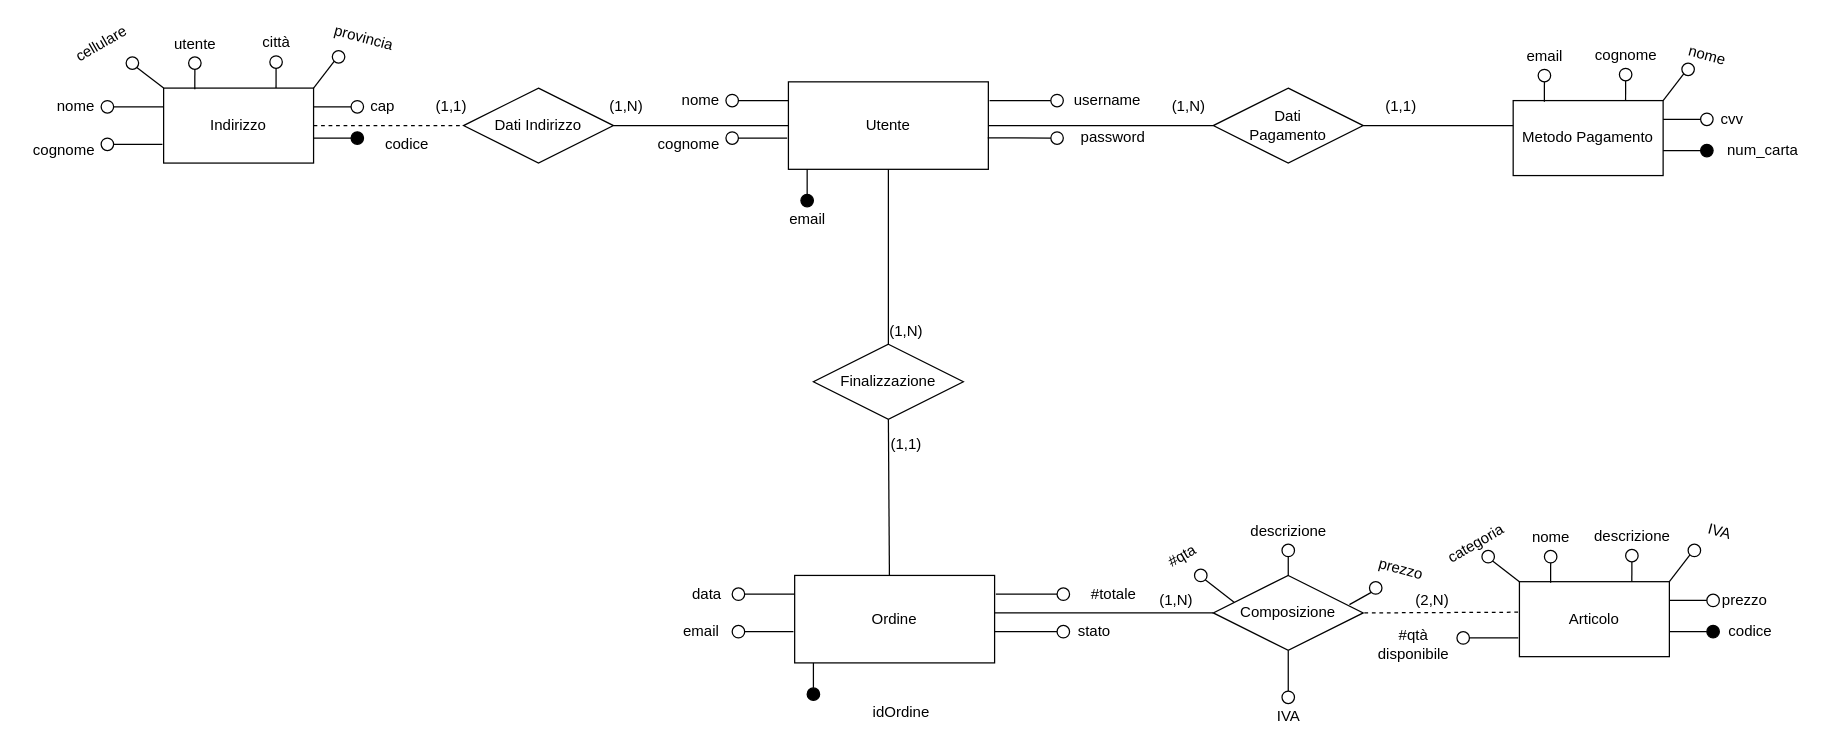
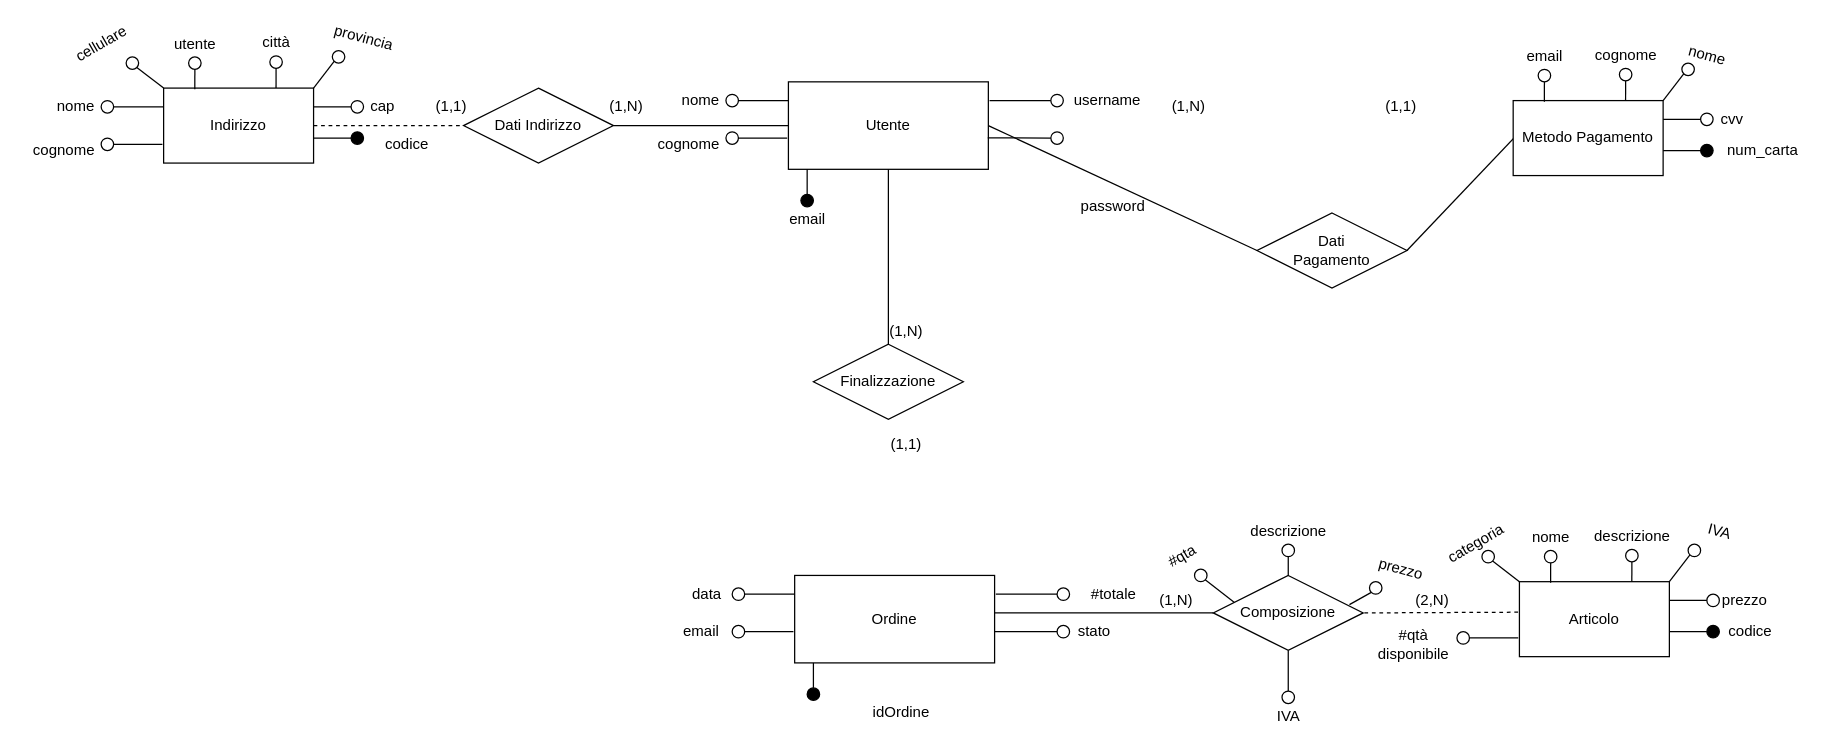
(1288, 126) -> (1332, 251)
(1113, 138) -> (1113, 207)
(889, 498) -> none
